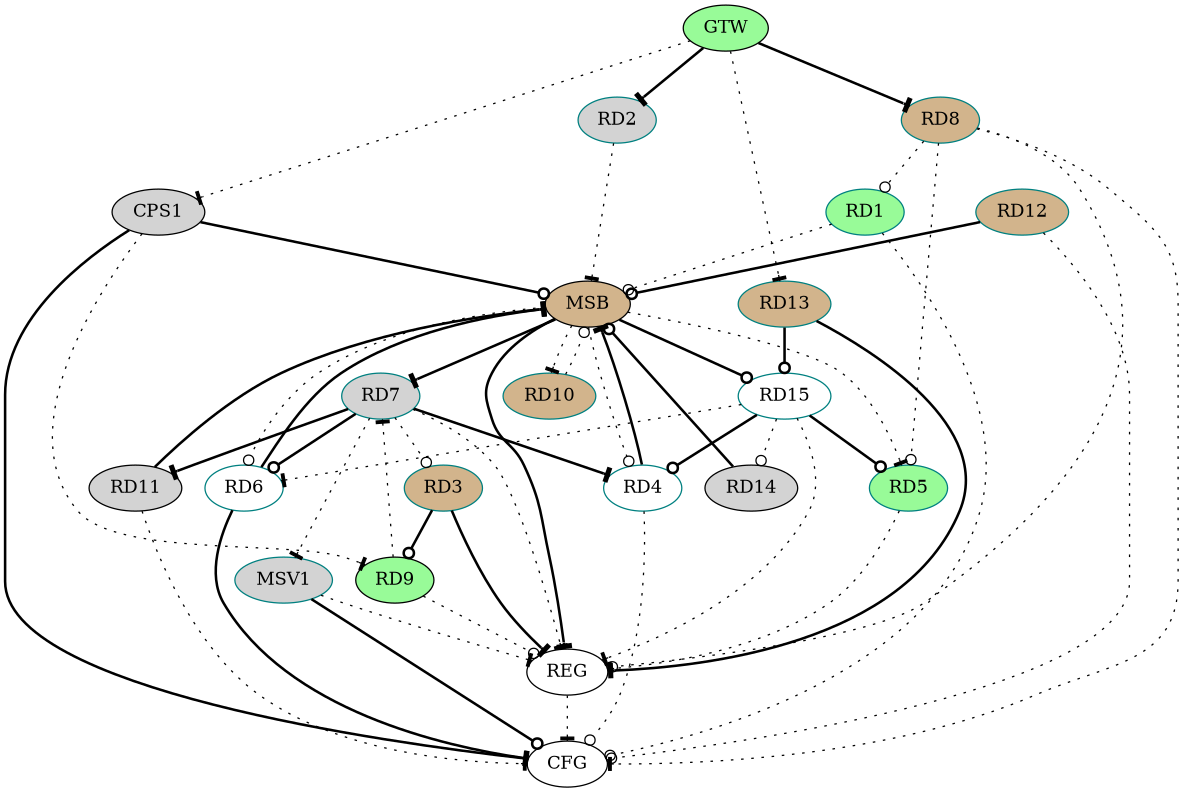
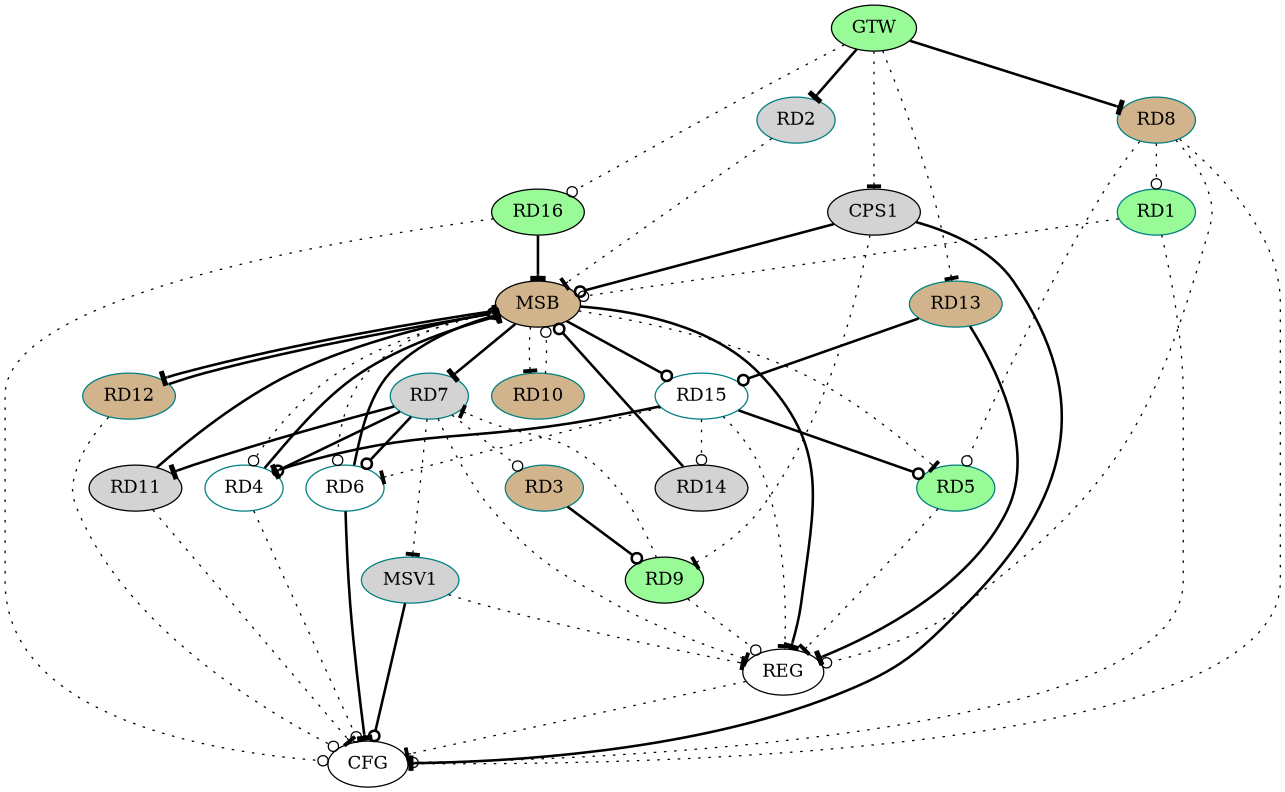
none -> (538, 212)
none -> (331, 339)
(489, 584) -> none
